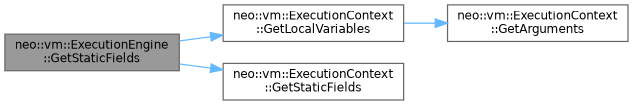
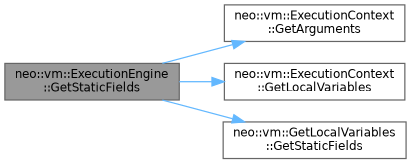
(419, 23) -> (198, 54)
(313, 82) -> (315, 140)
